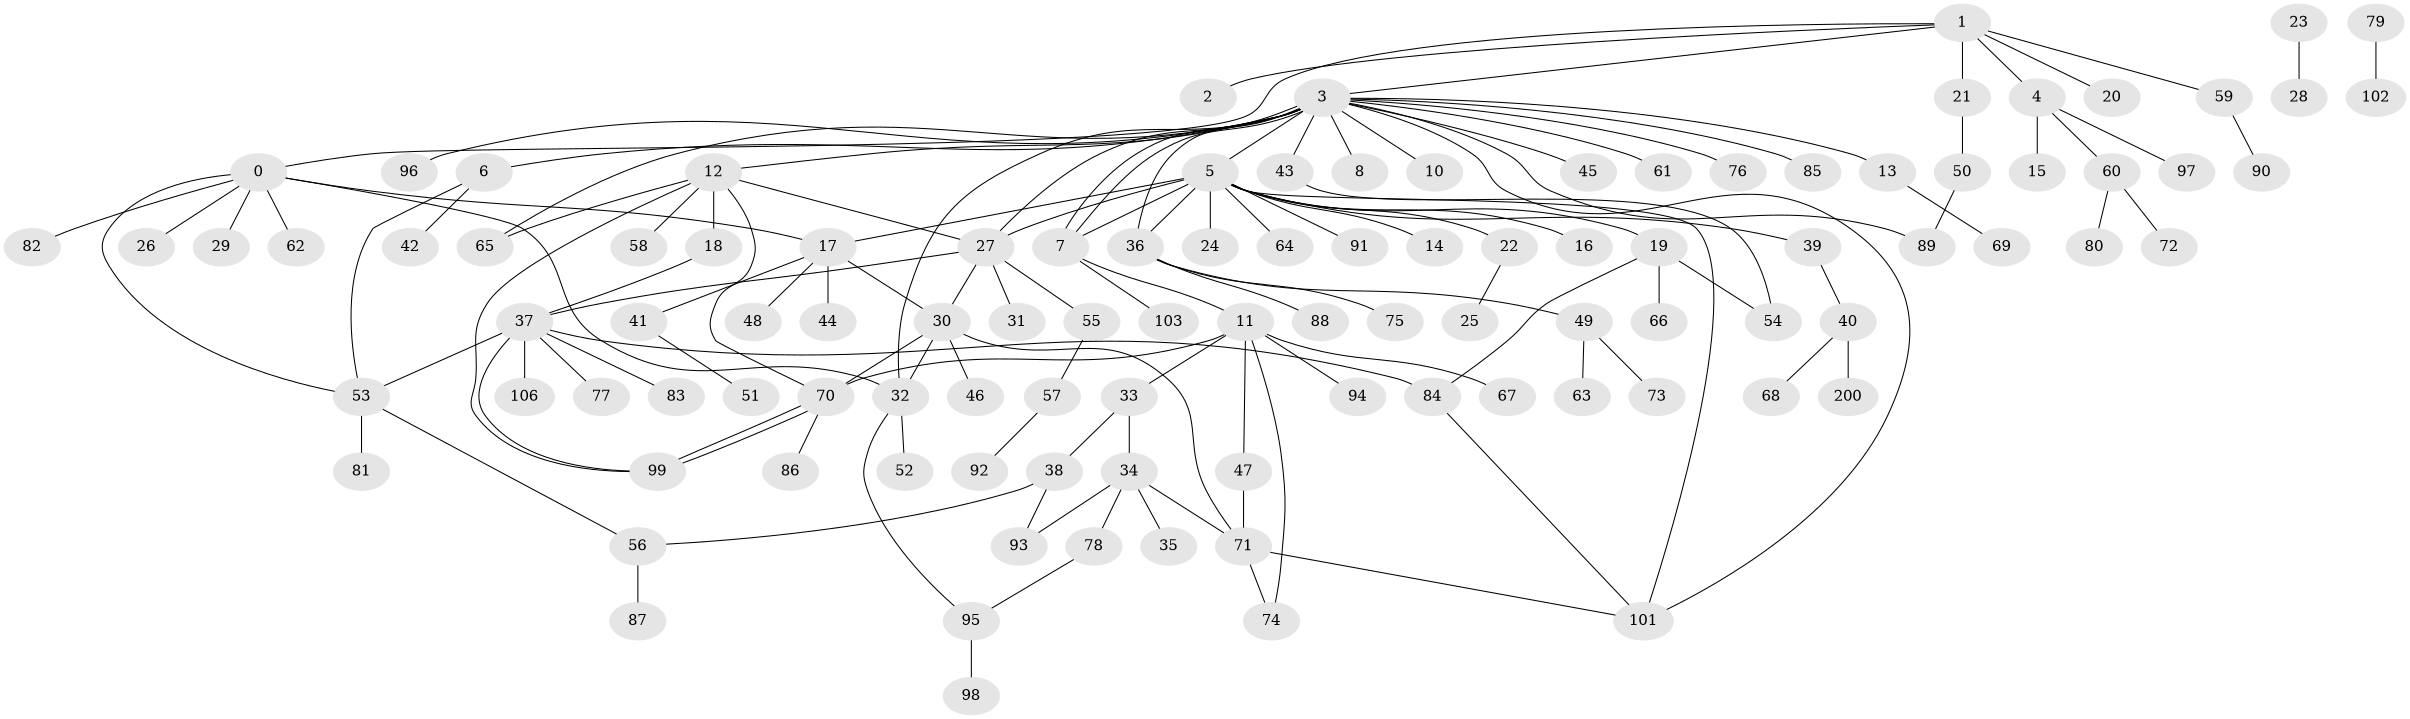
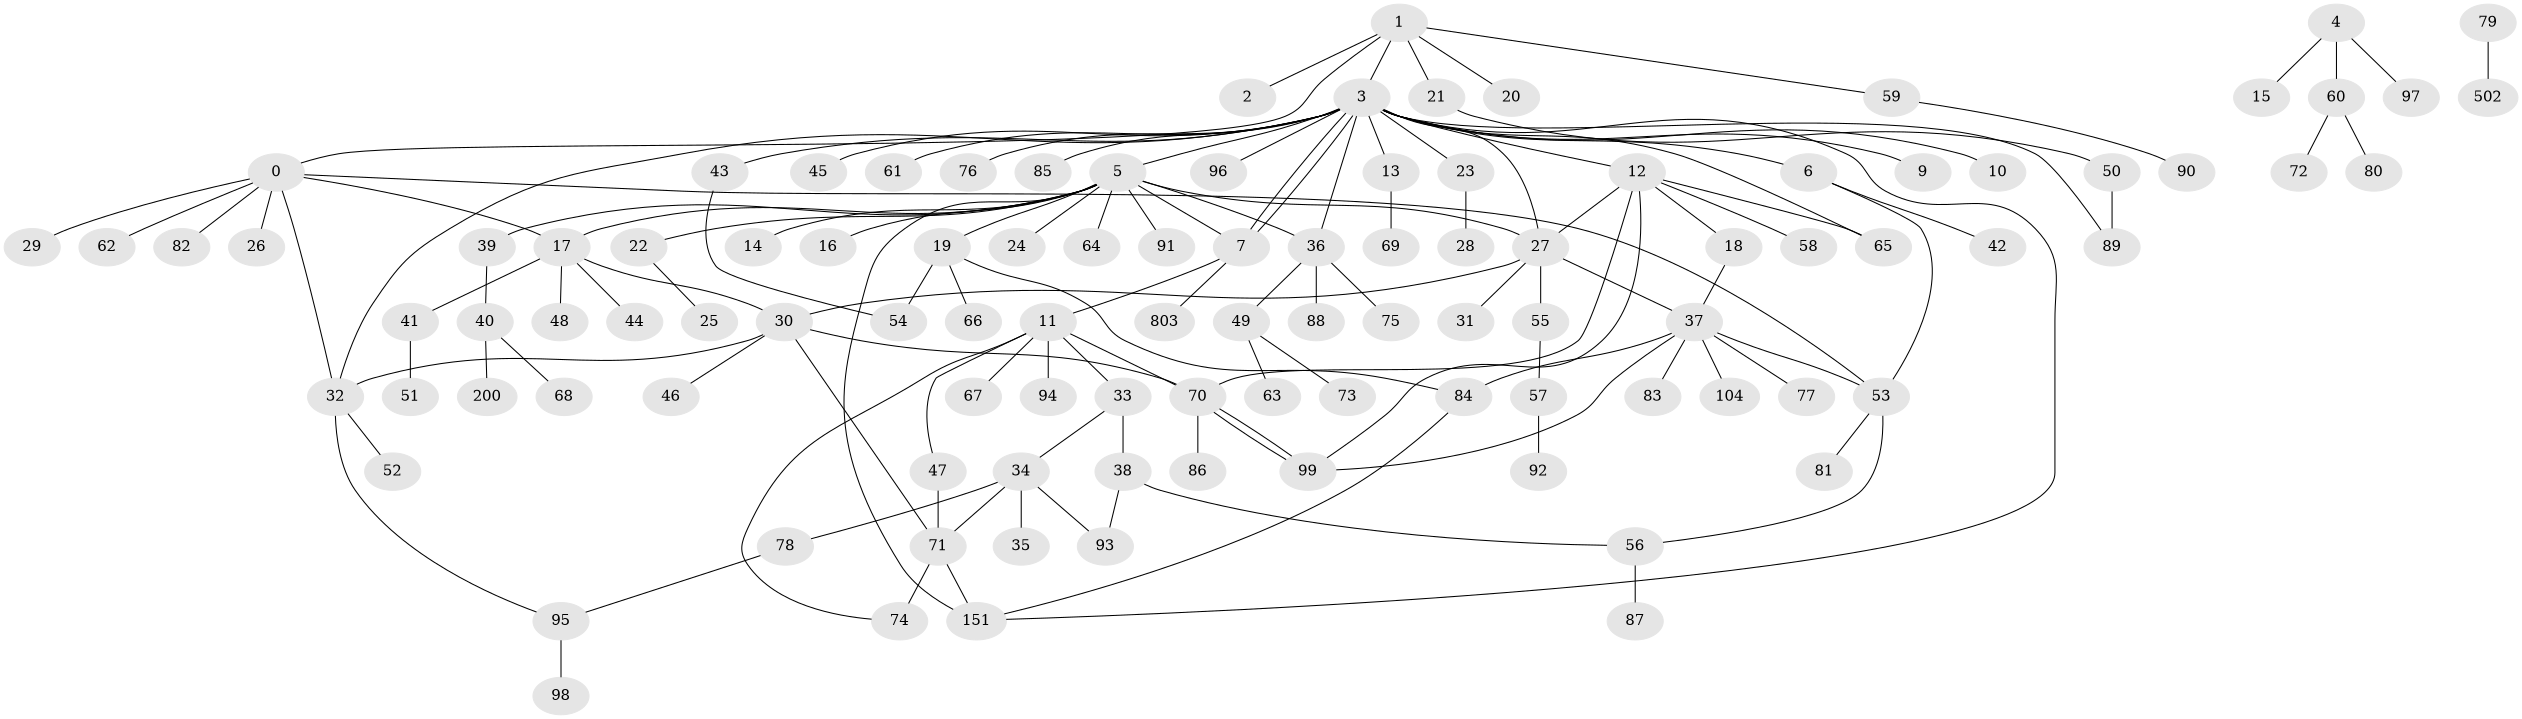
(2000, 60) -> none
(2376, 98) -> (2488, 98)
none -> (1414, 135)
(1360, 172) -> (1923, 172)
(1169, 322) -> (1165, 322)
(525, 397) -> (1730, 397)
(1644, 621) -> (977, 621)
